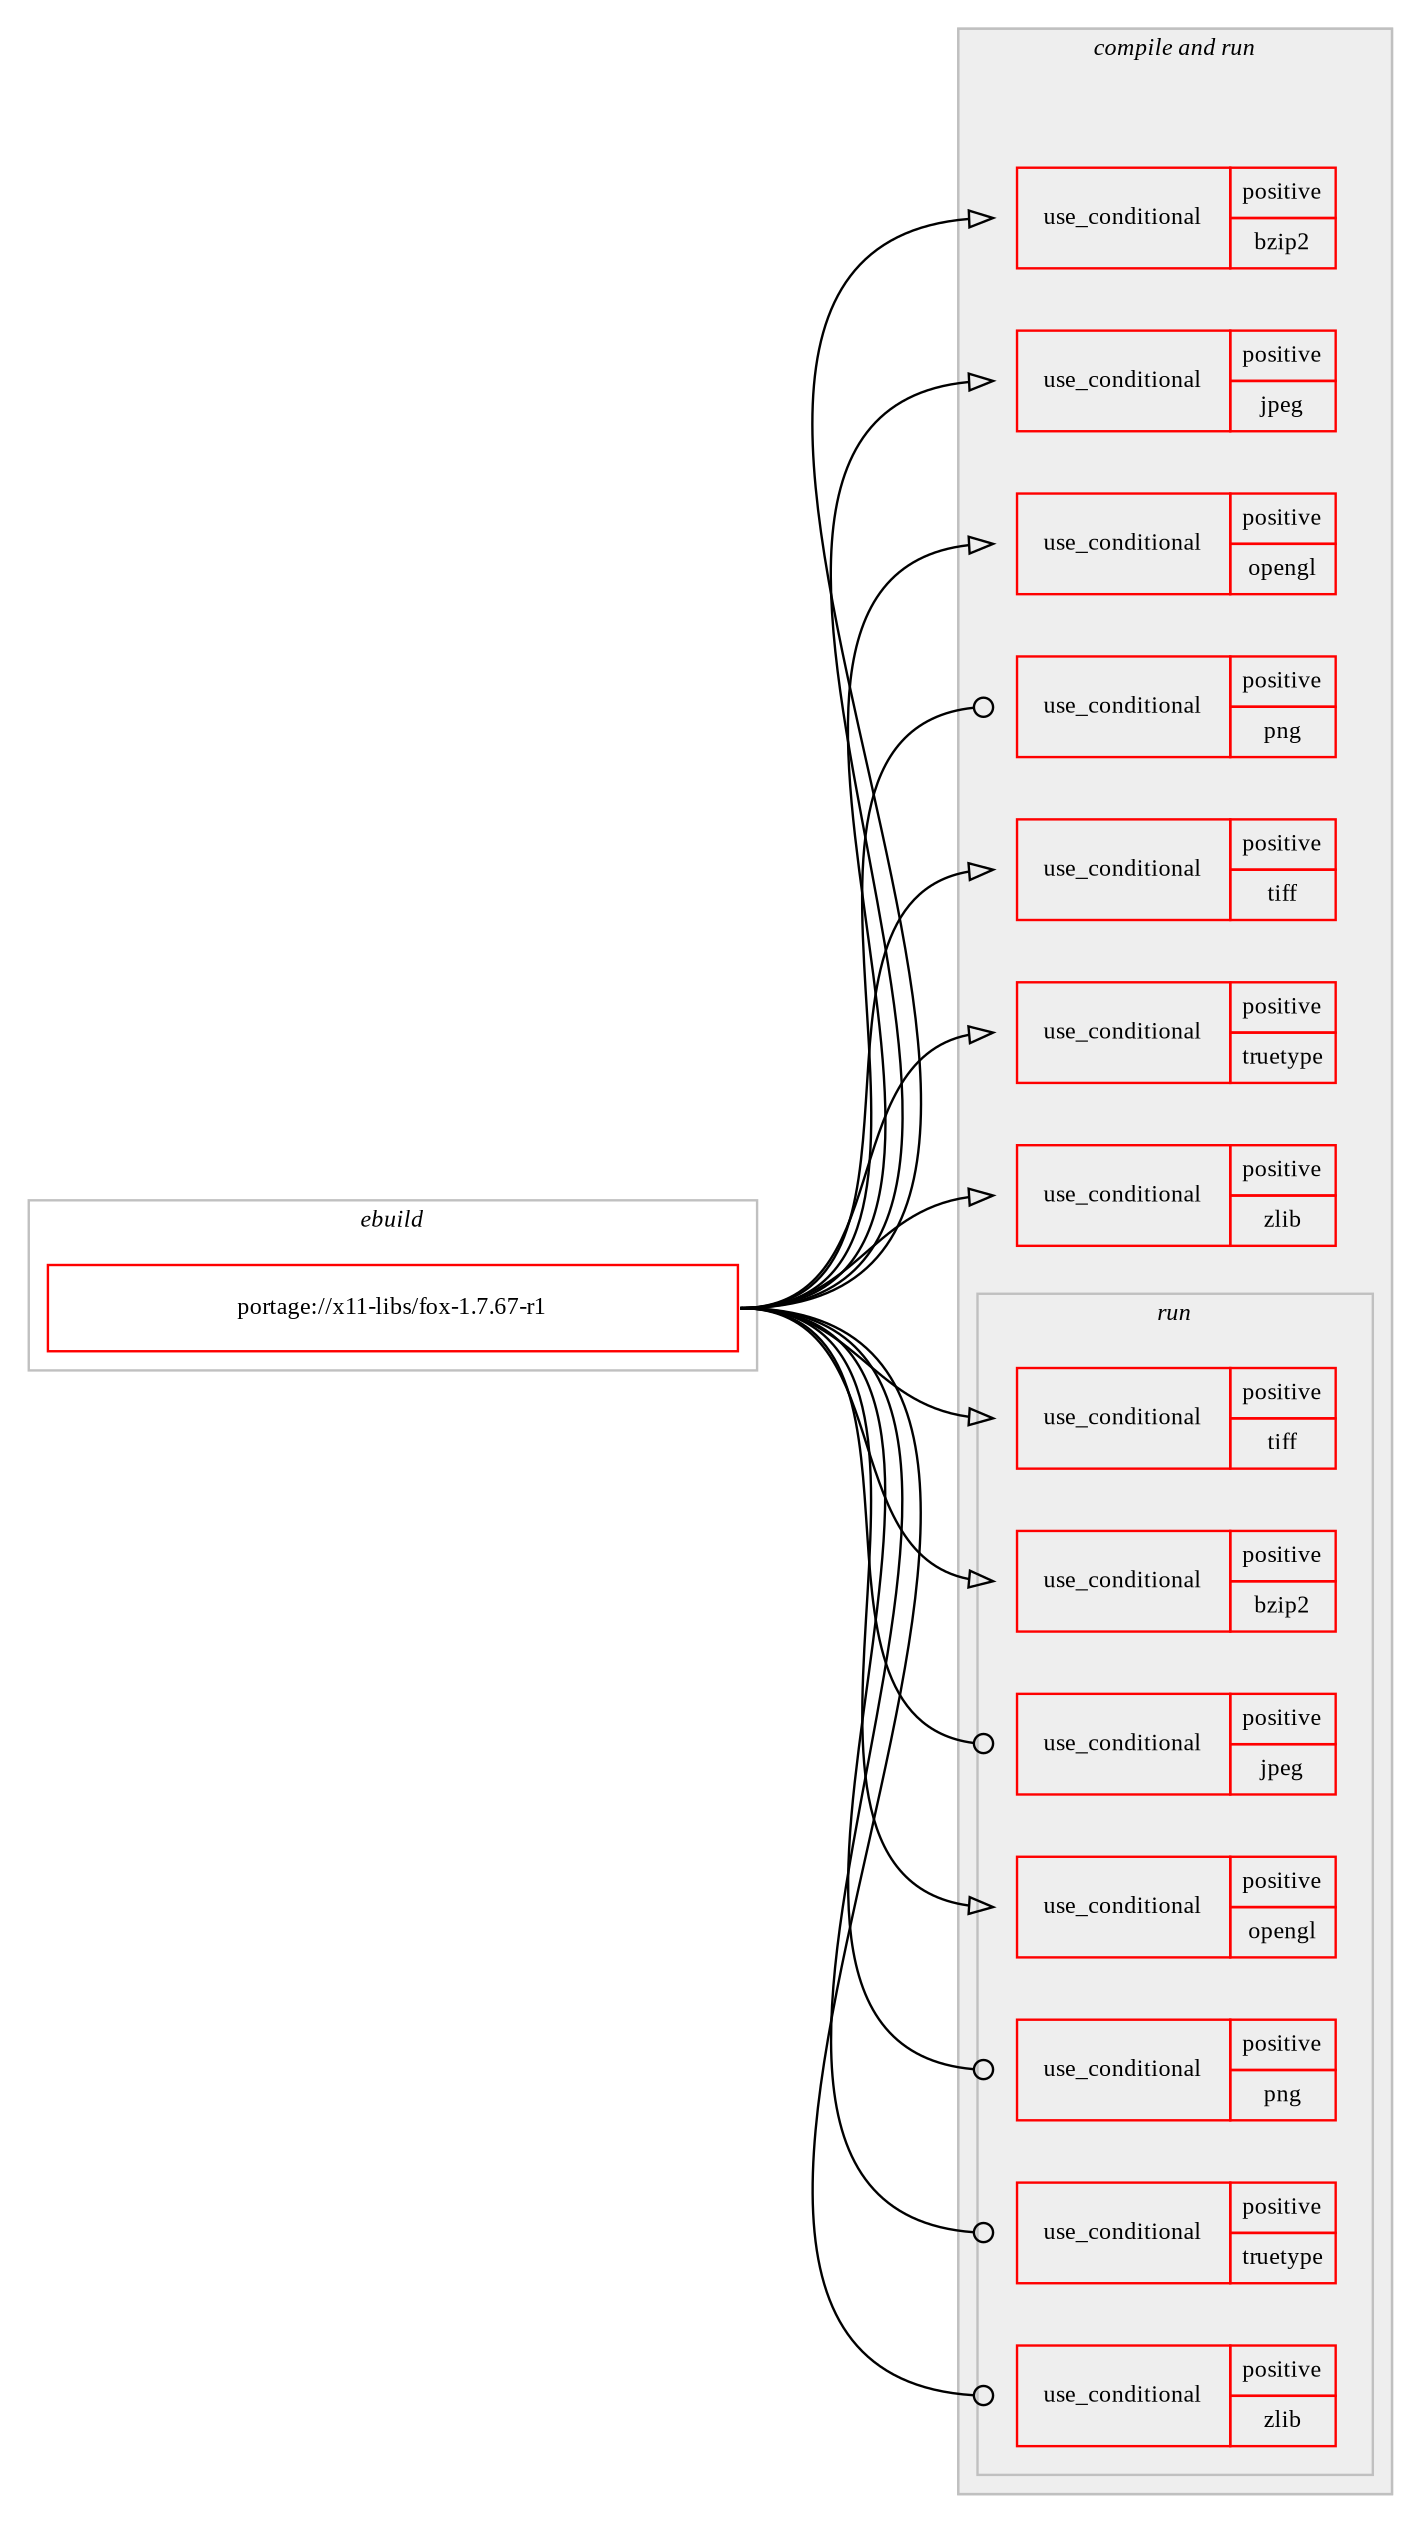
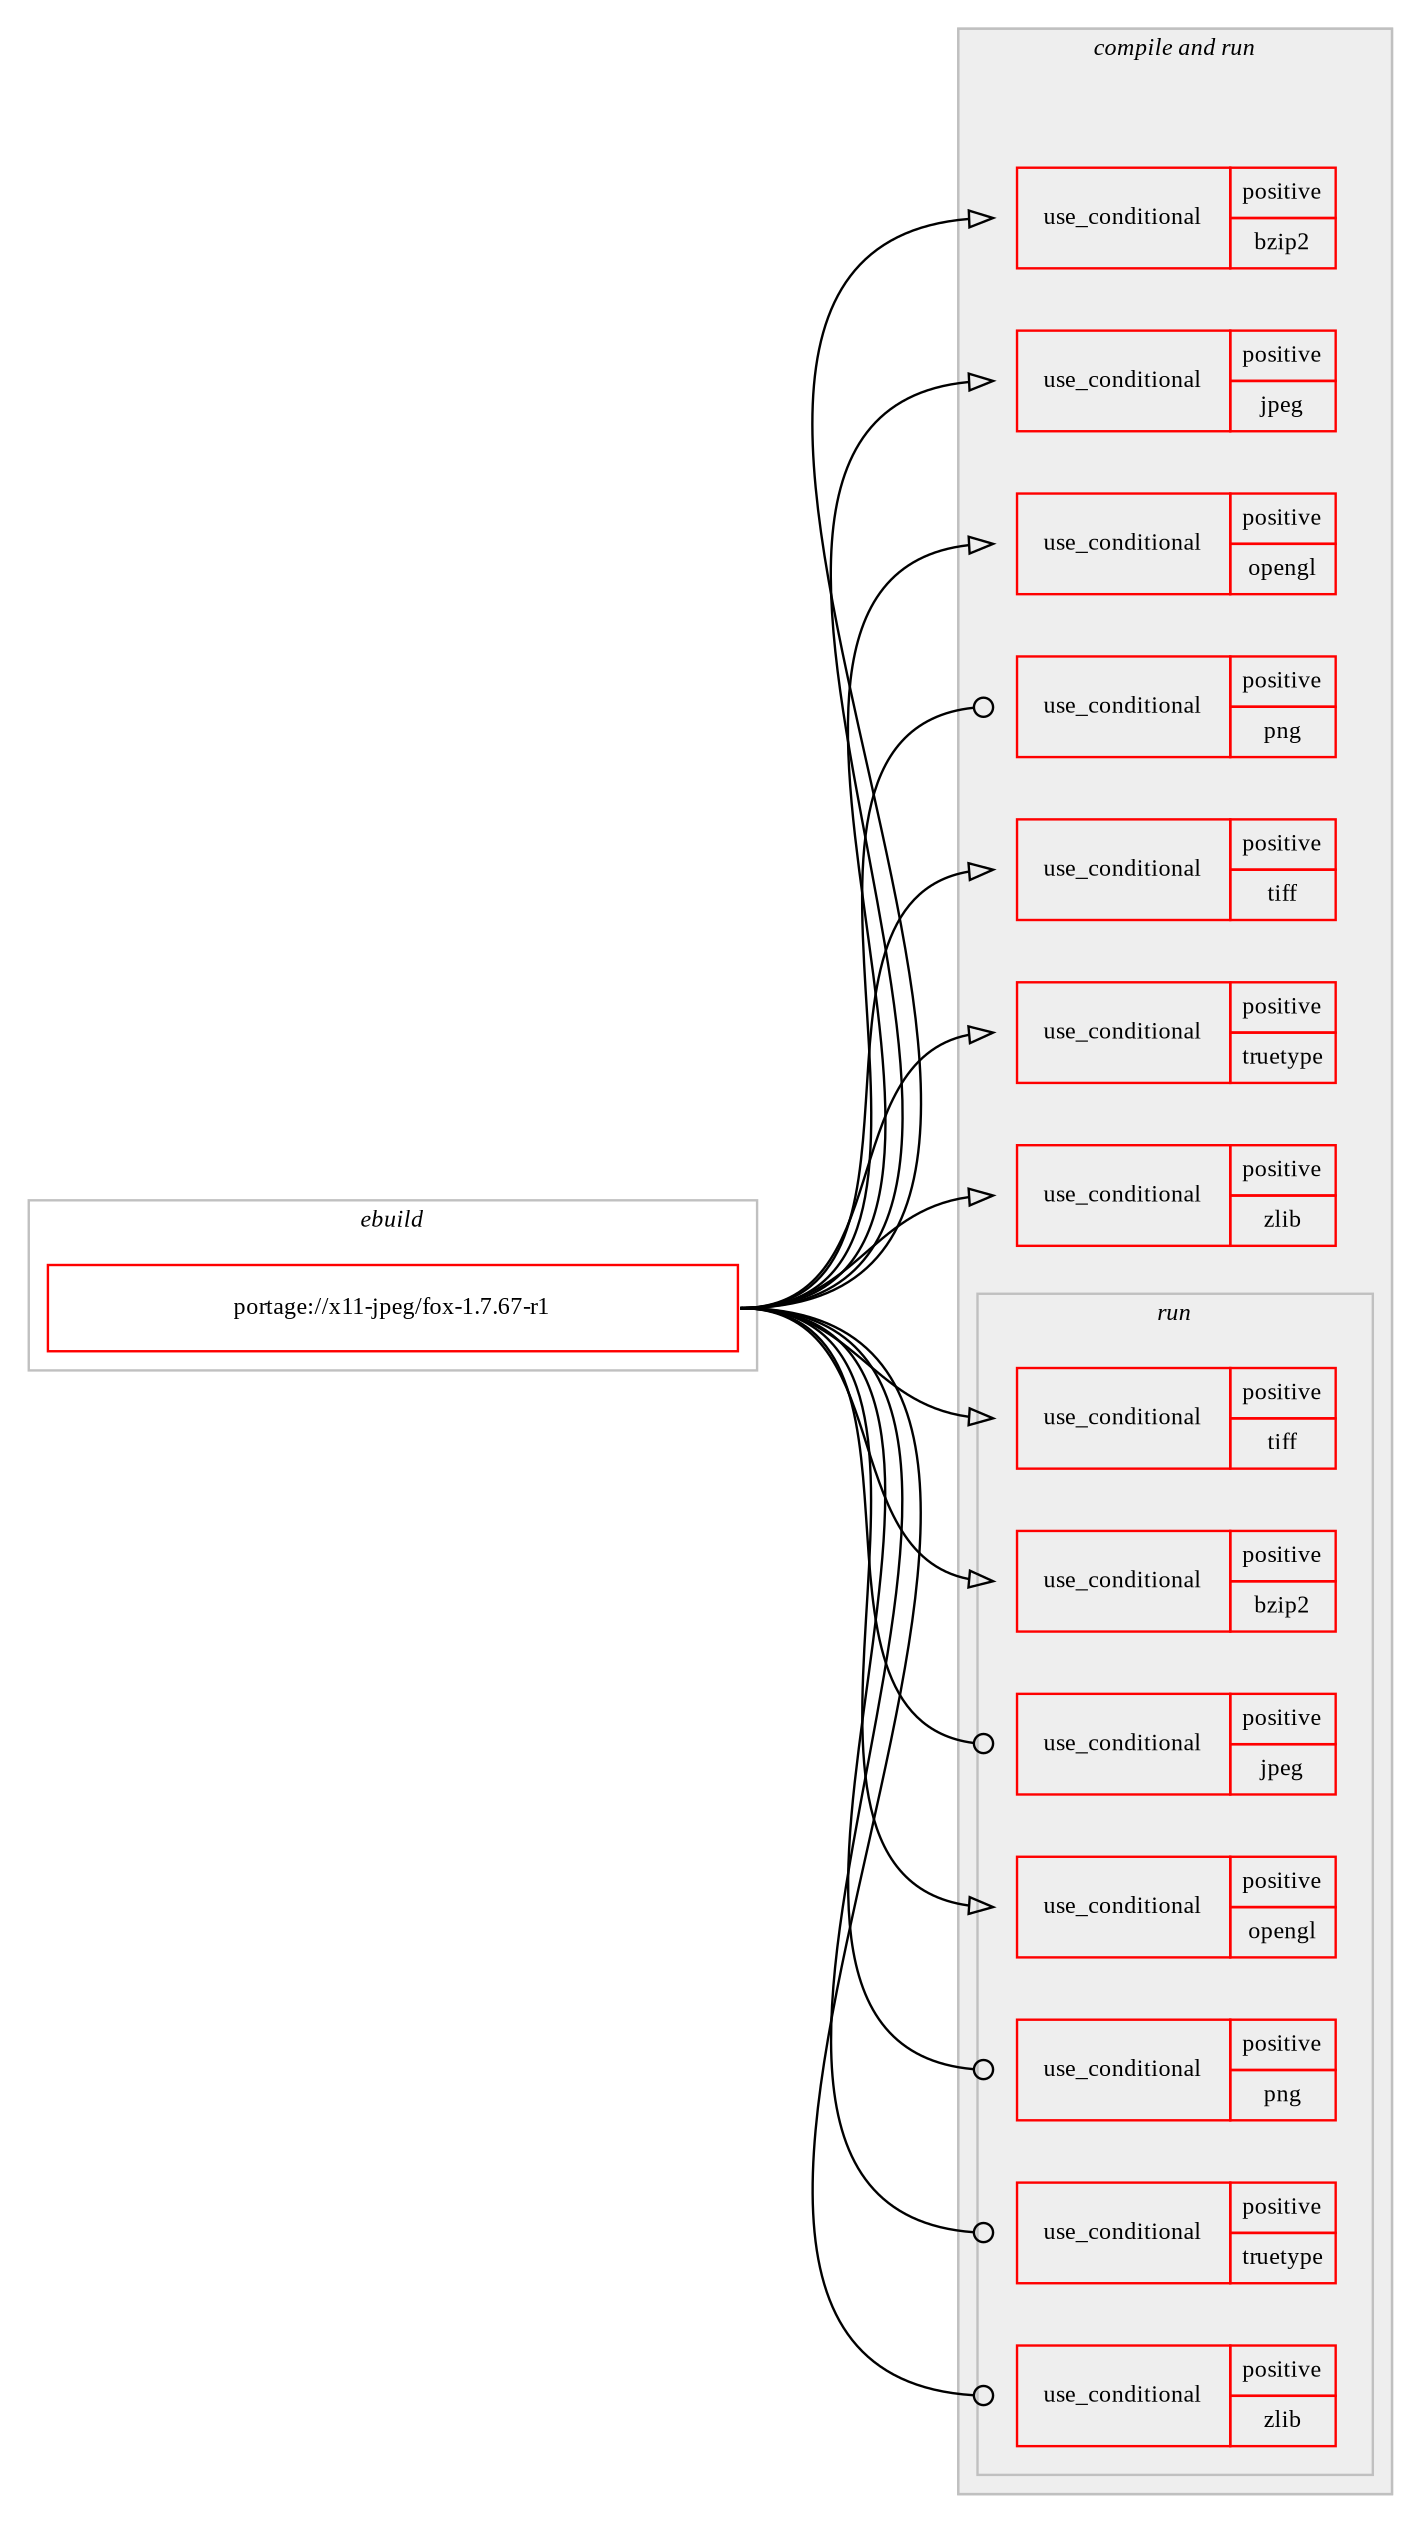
(393, 1308) -> (393, 1308)
